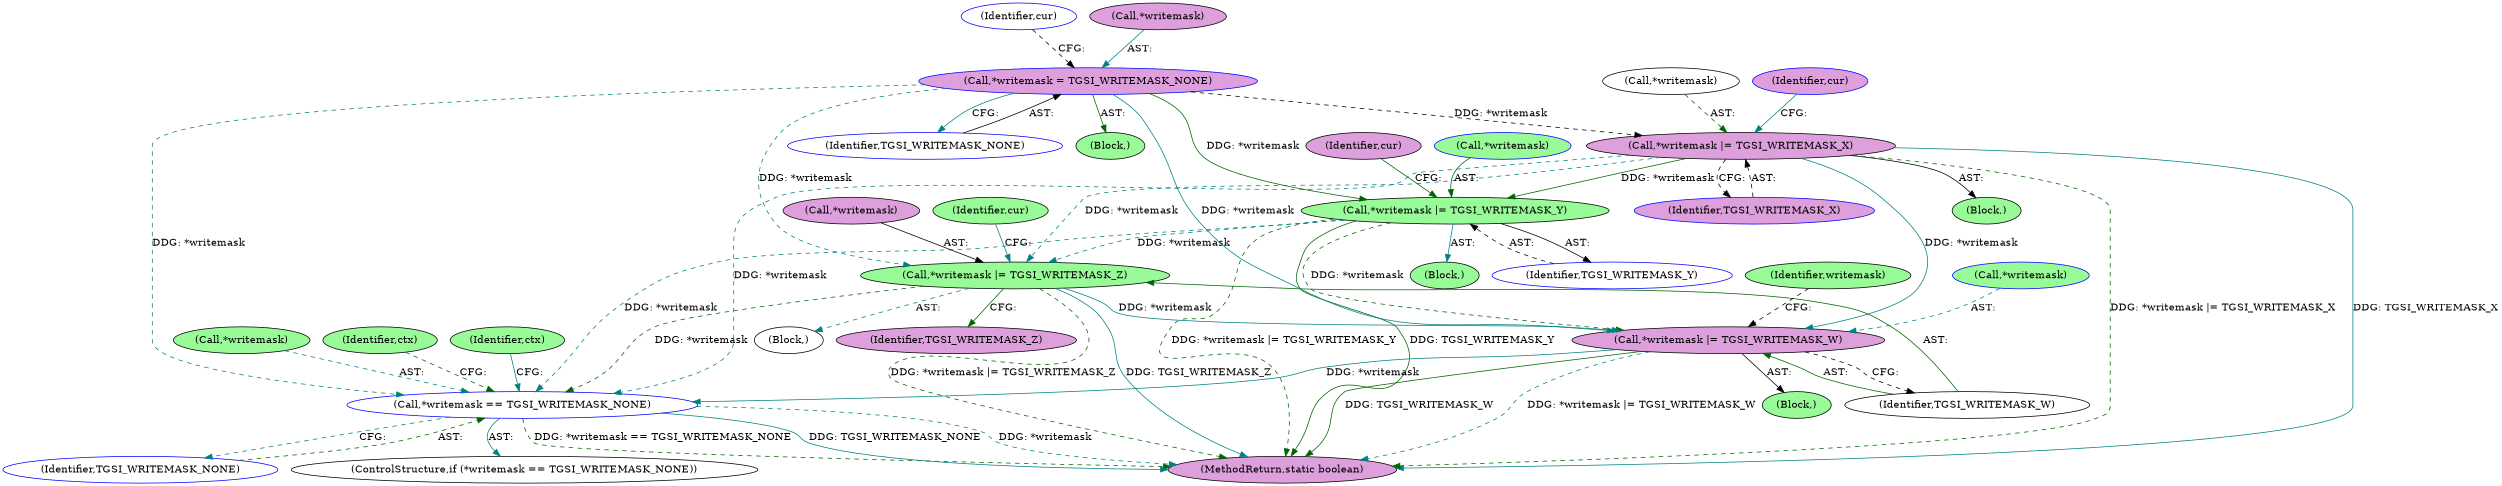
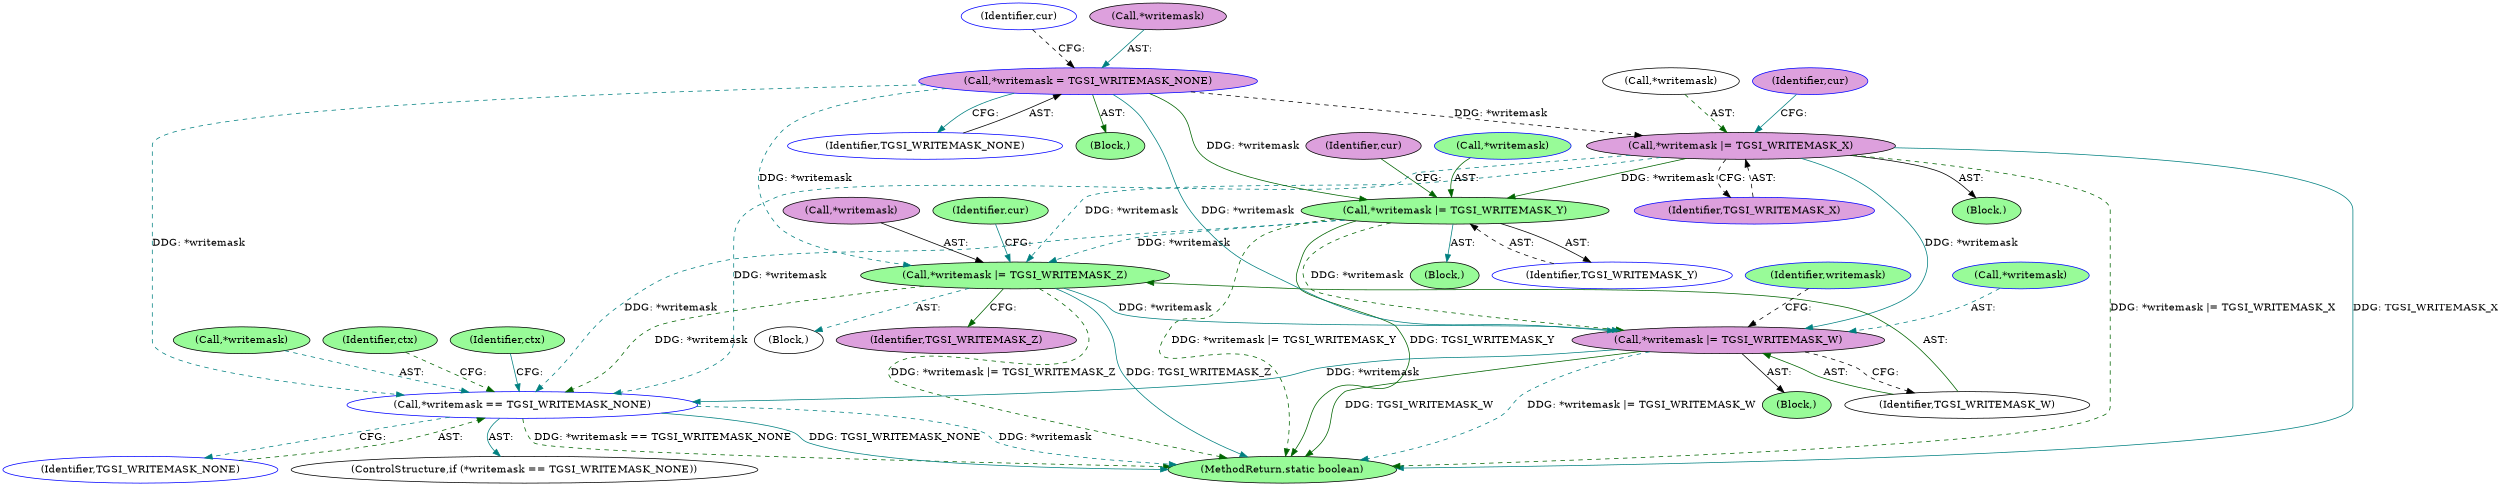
(1828, 275) -> (1828, 275)
(1282, 470) -> (1282, 470)
